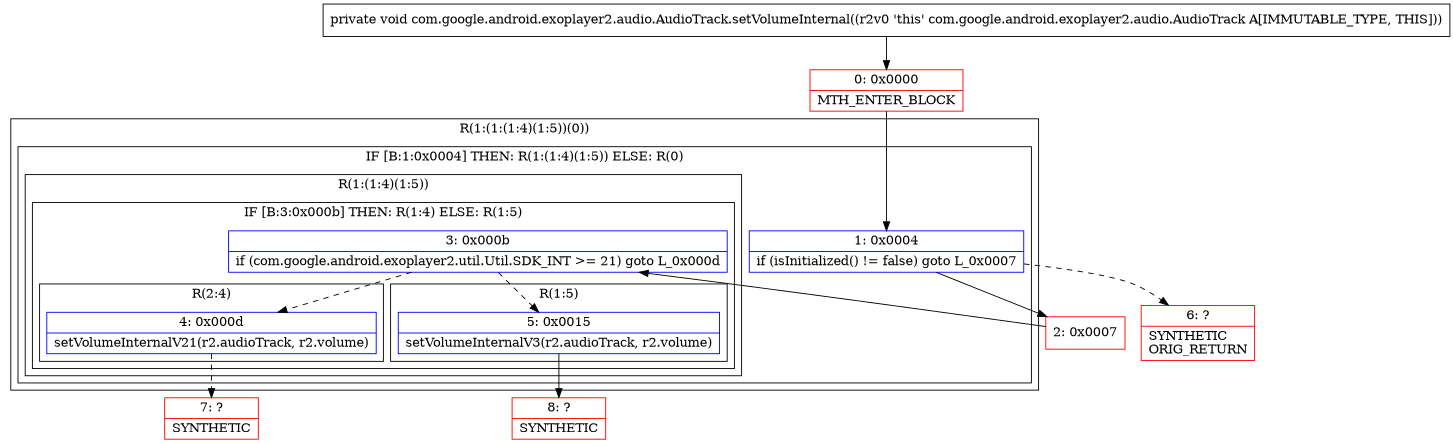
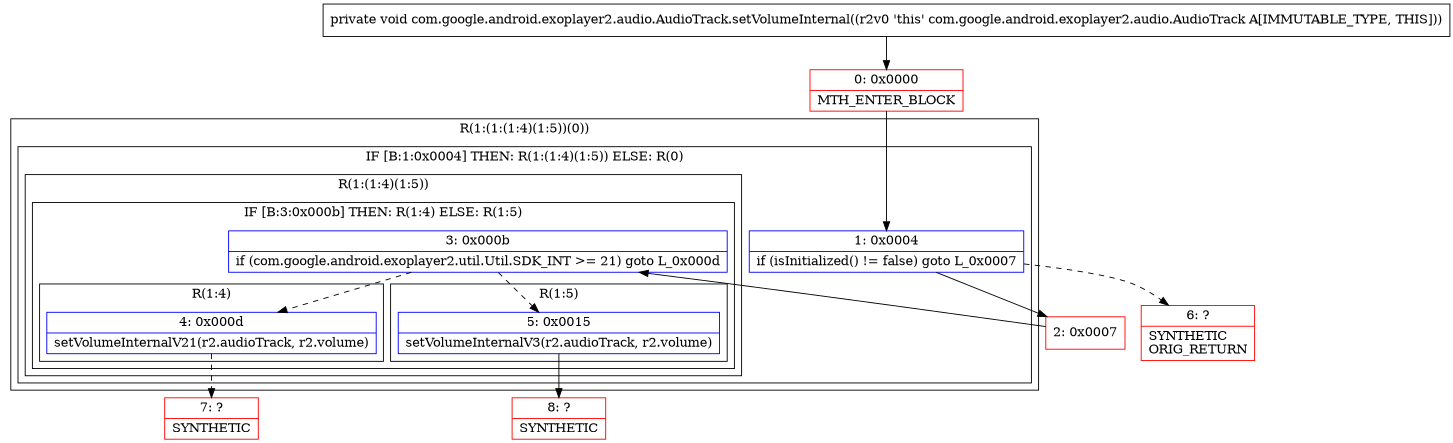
(211, 294) -> (211, 294)
